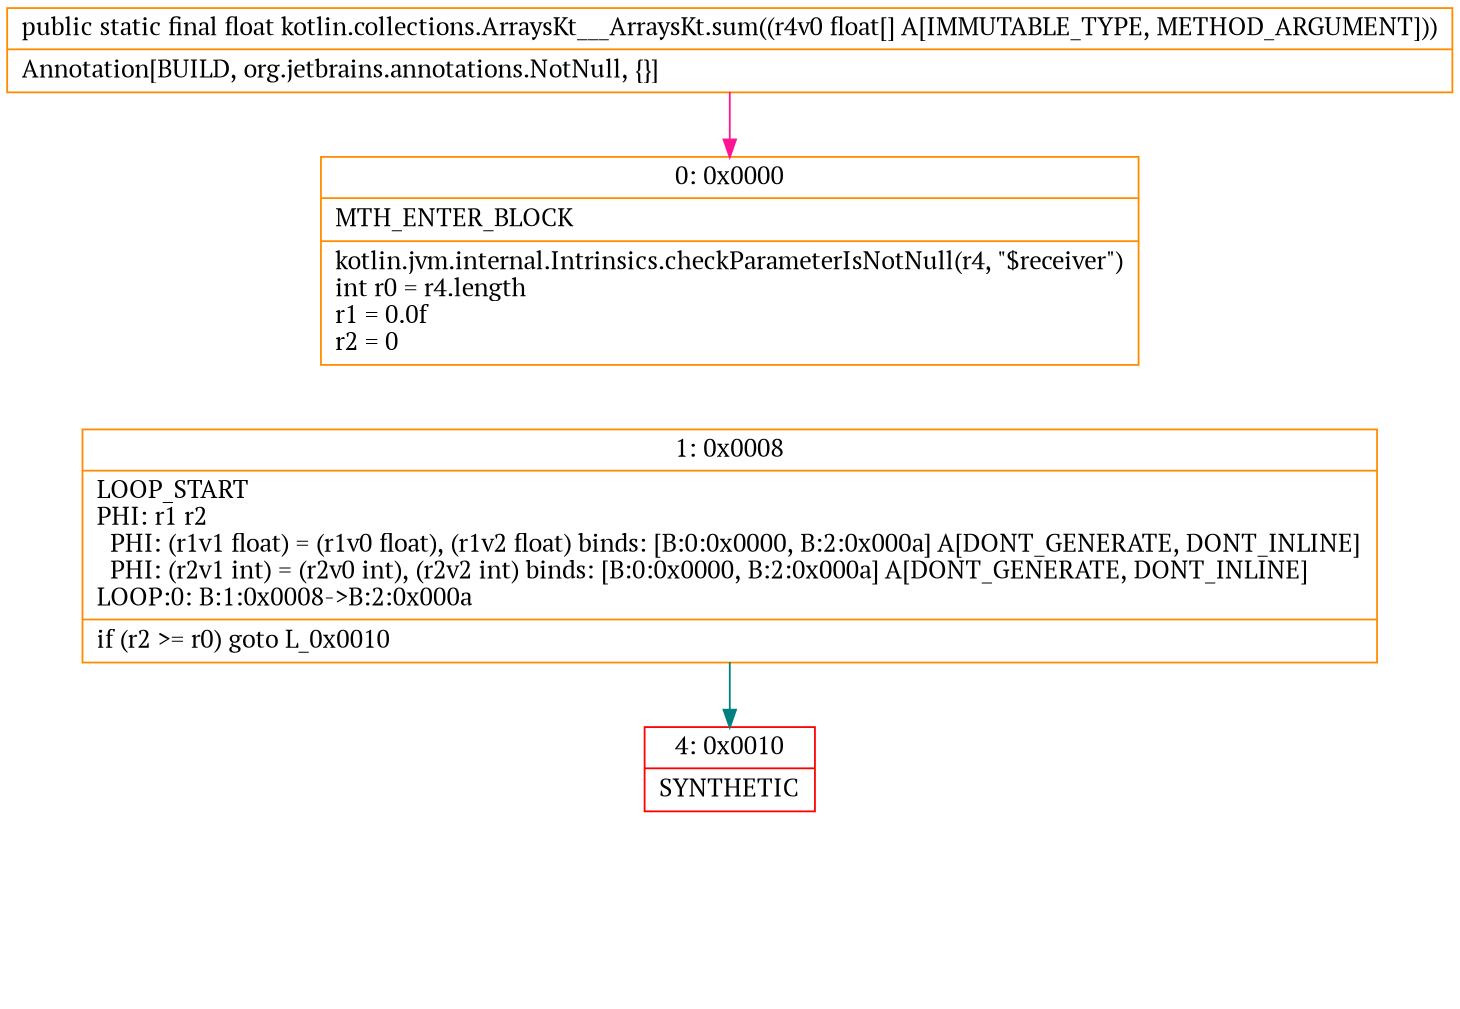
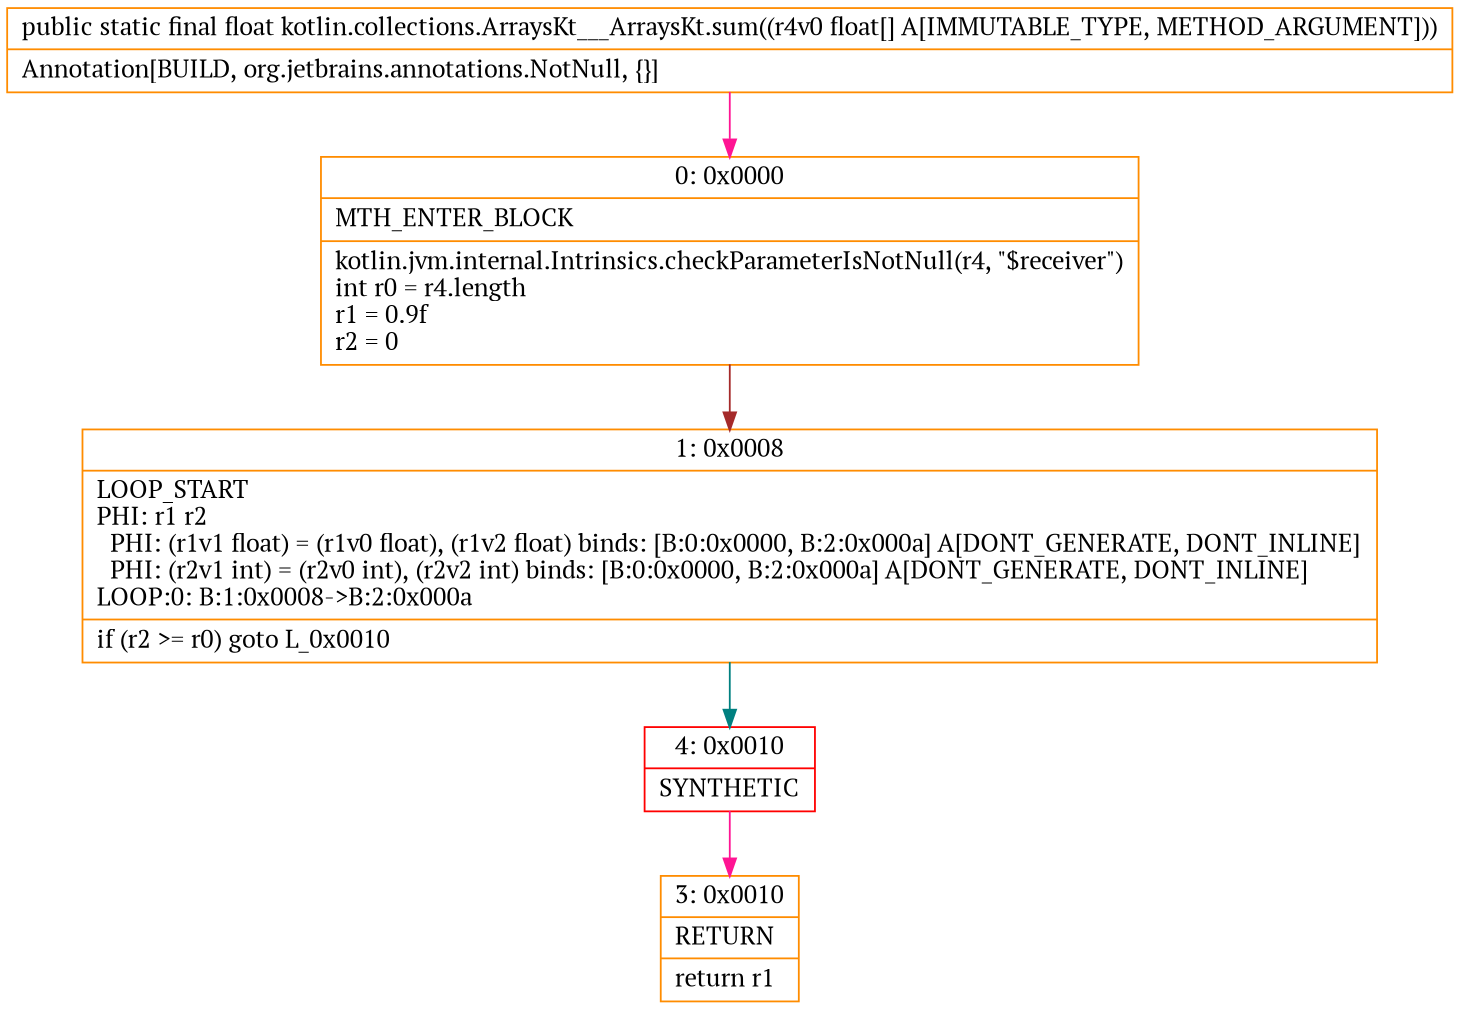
(382, 316) -> (382, 316)
none -> (730, 388)
none -> (730, 939)
